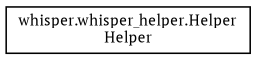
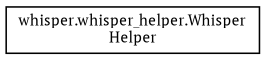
(128, 30) -> (133, 30)
